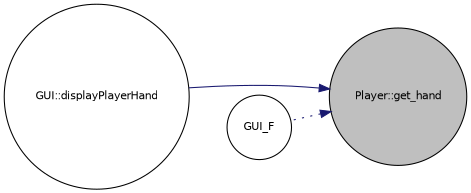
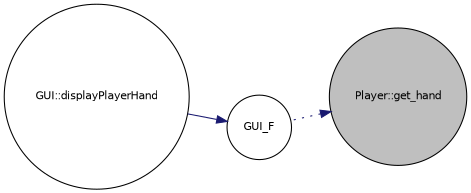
(254, 85) -> (202, 117)
